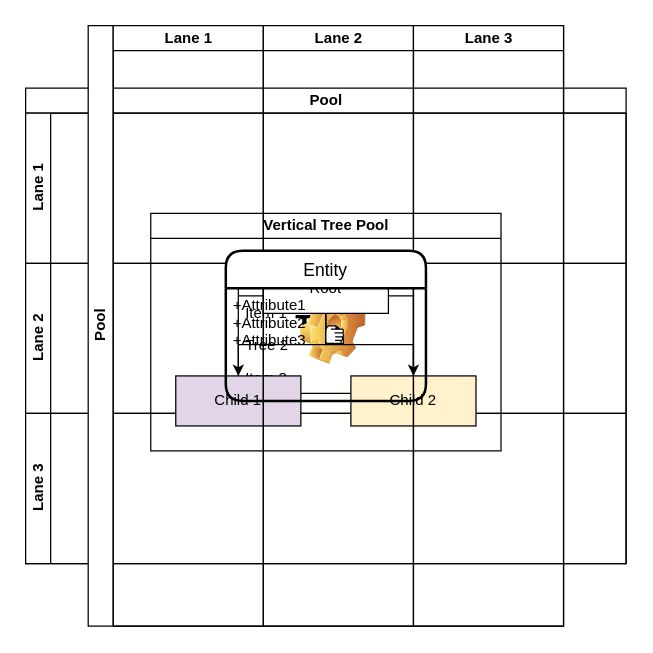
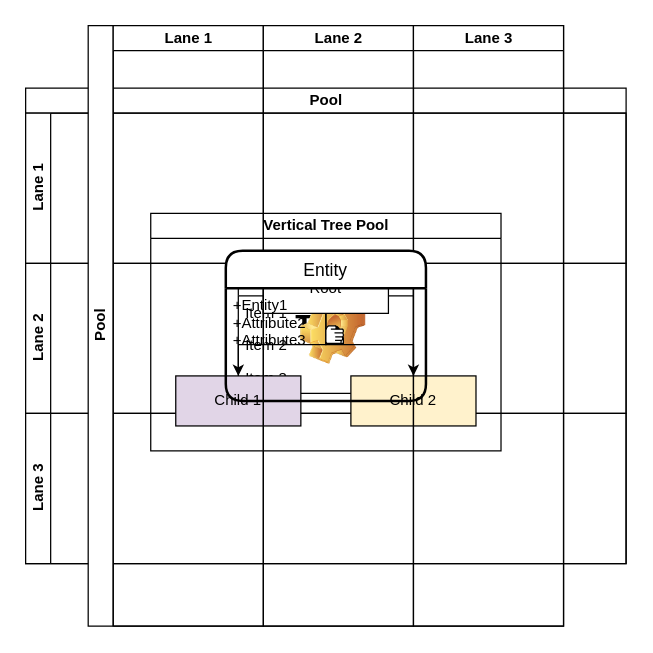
(277, 305) -> (264, 305)
(268, 345) -> (268, 345)
